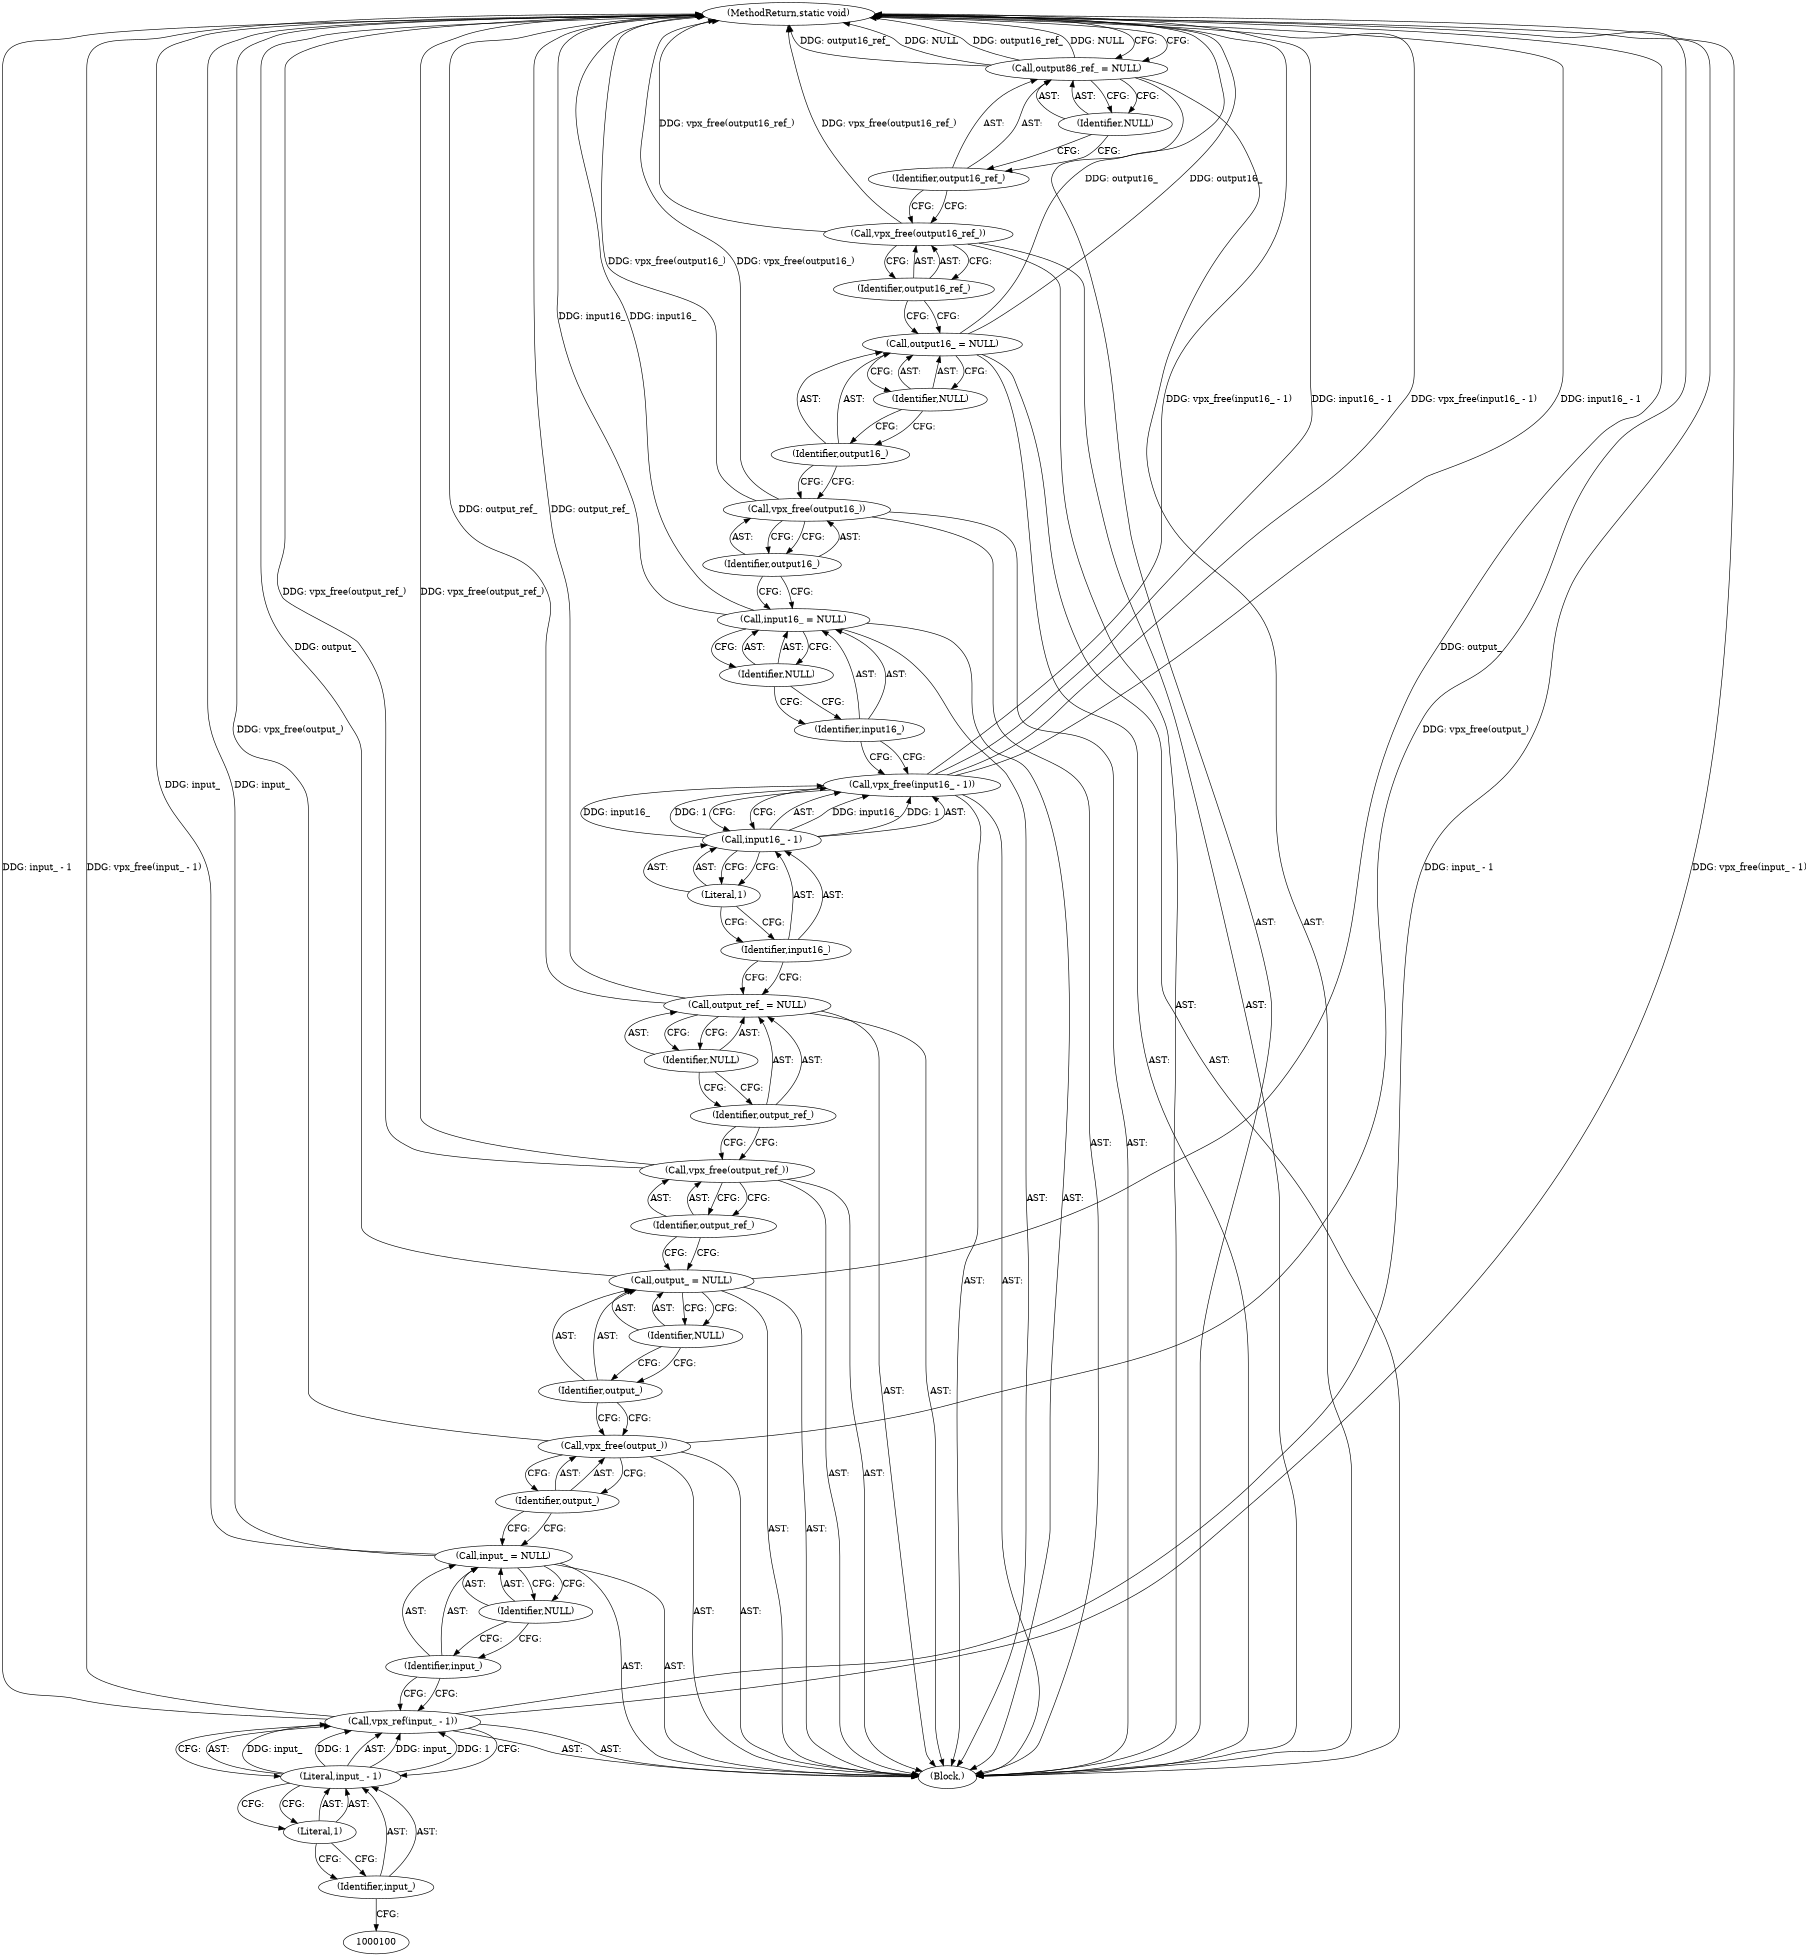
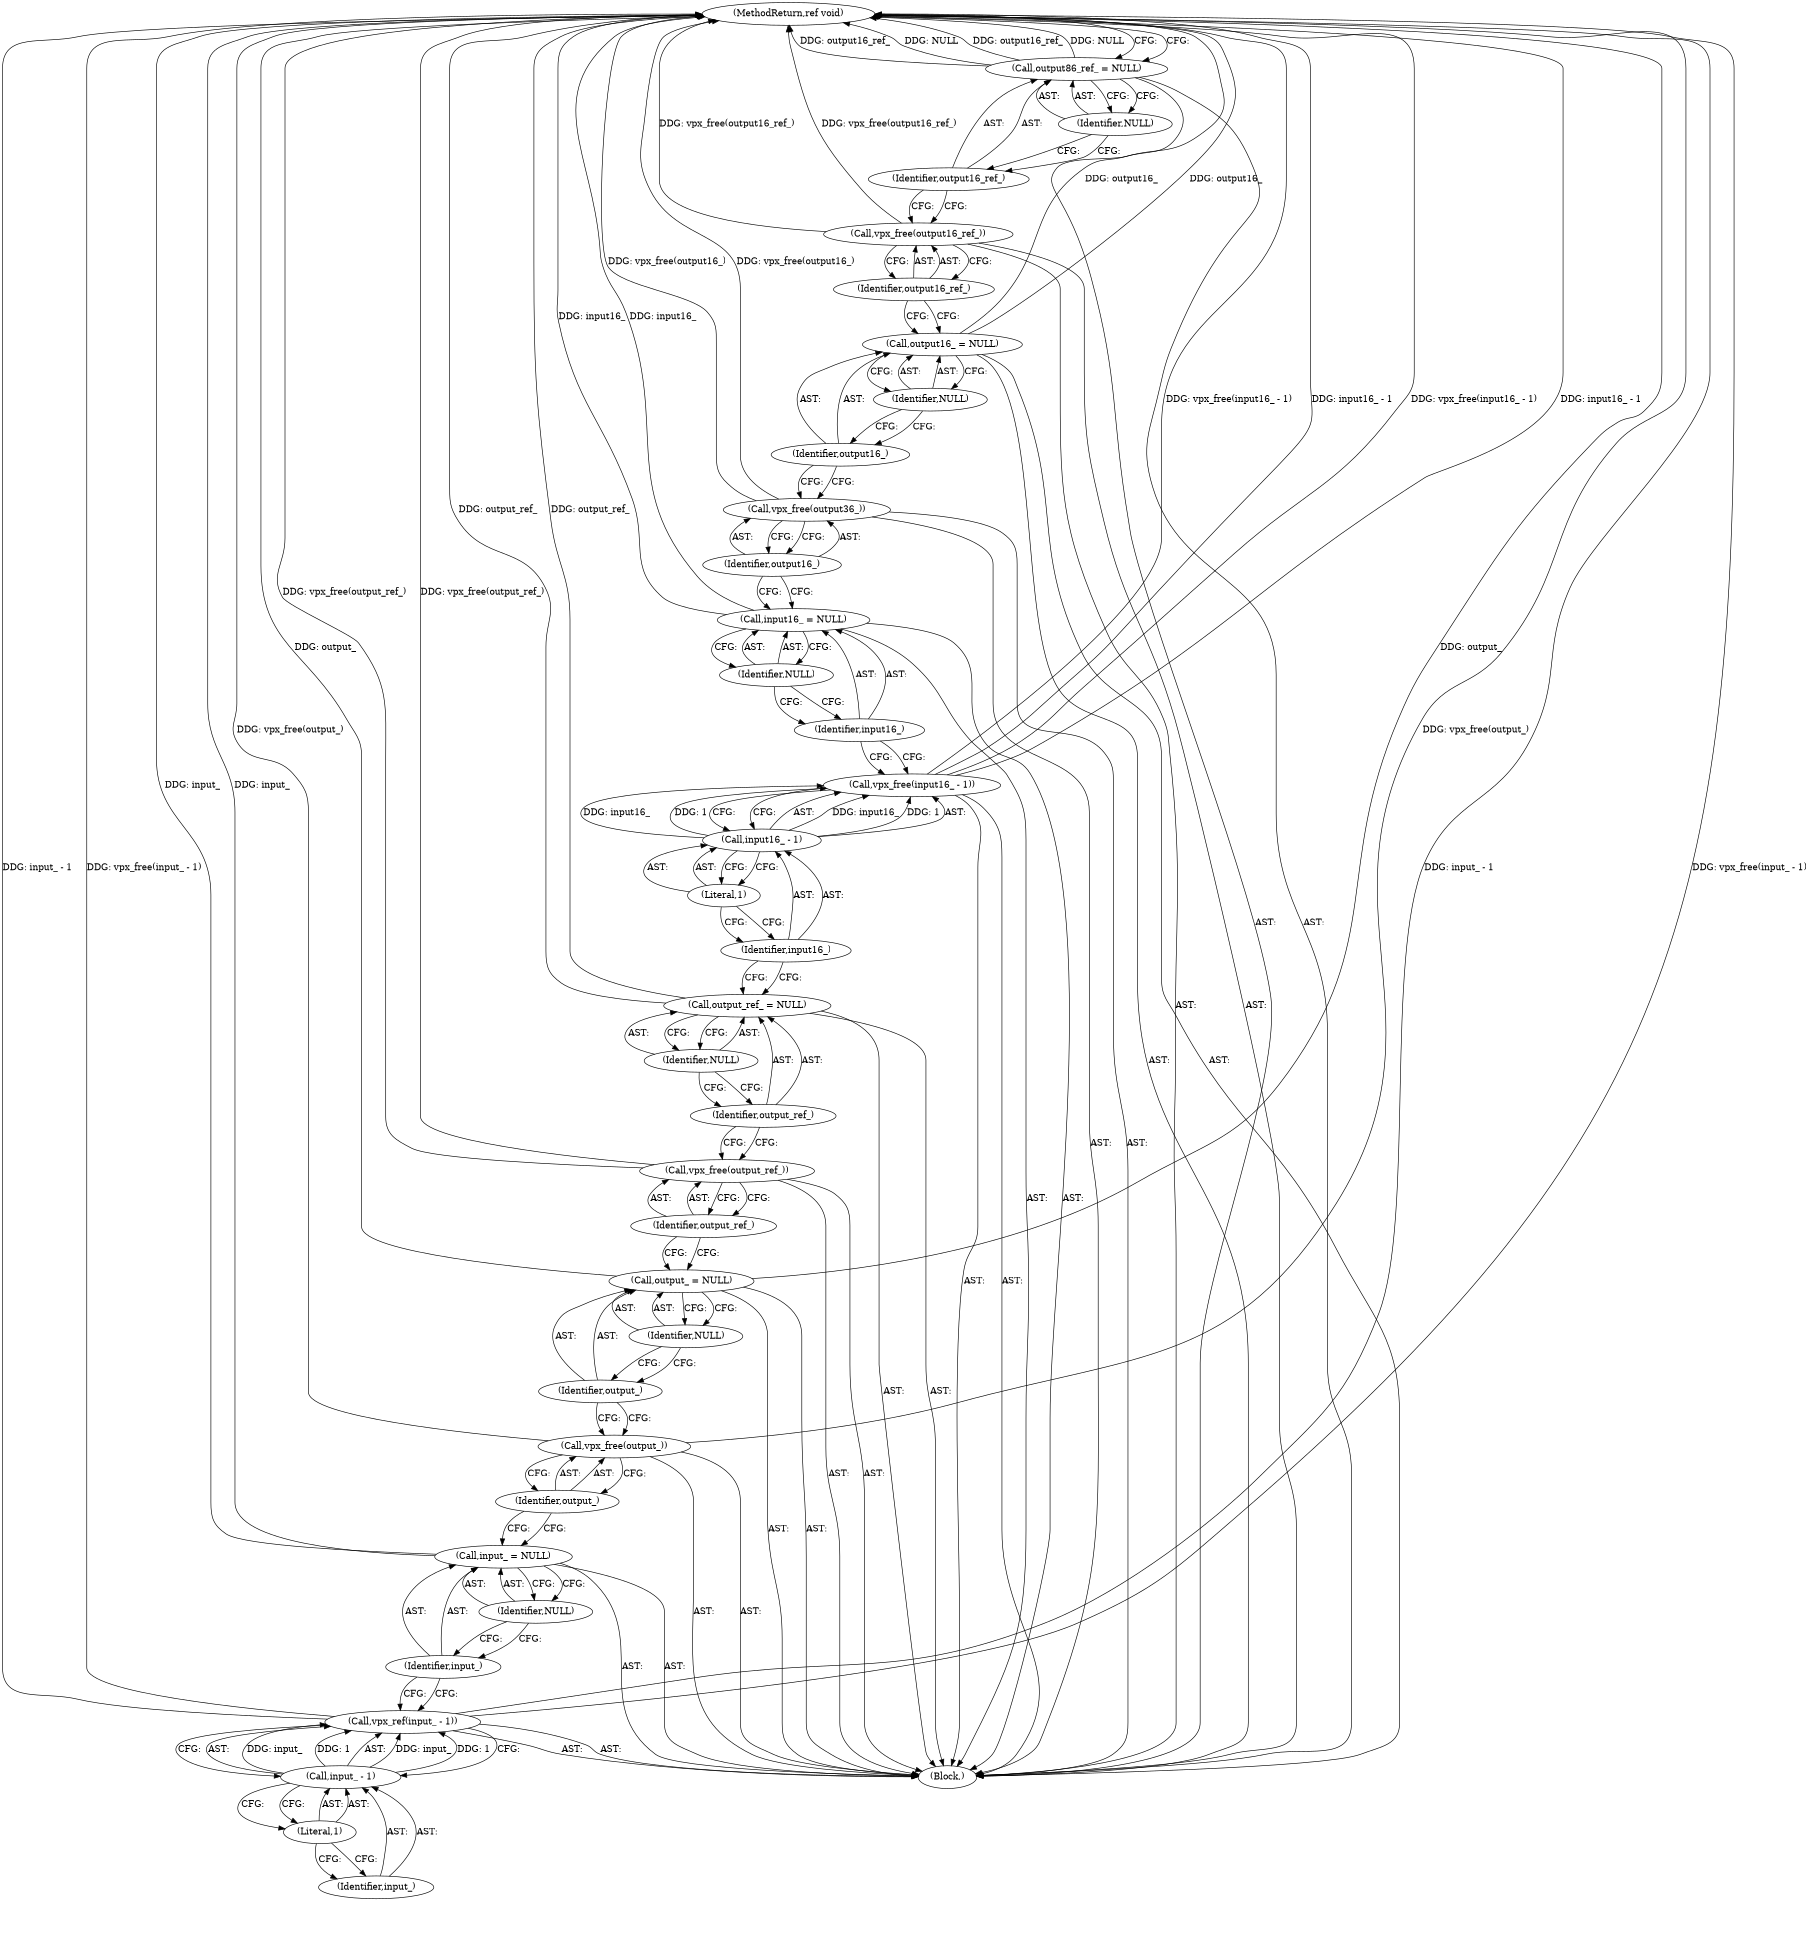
(788, 14) -> (788, 14)
(807, 510) -> (807, 510)
(341, 1777) -> (341, 1777)
(376, 1942) -> none
